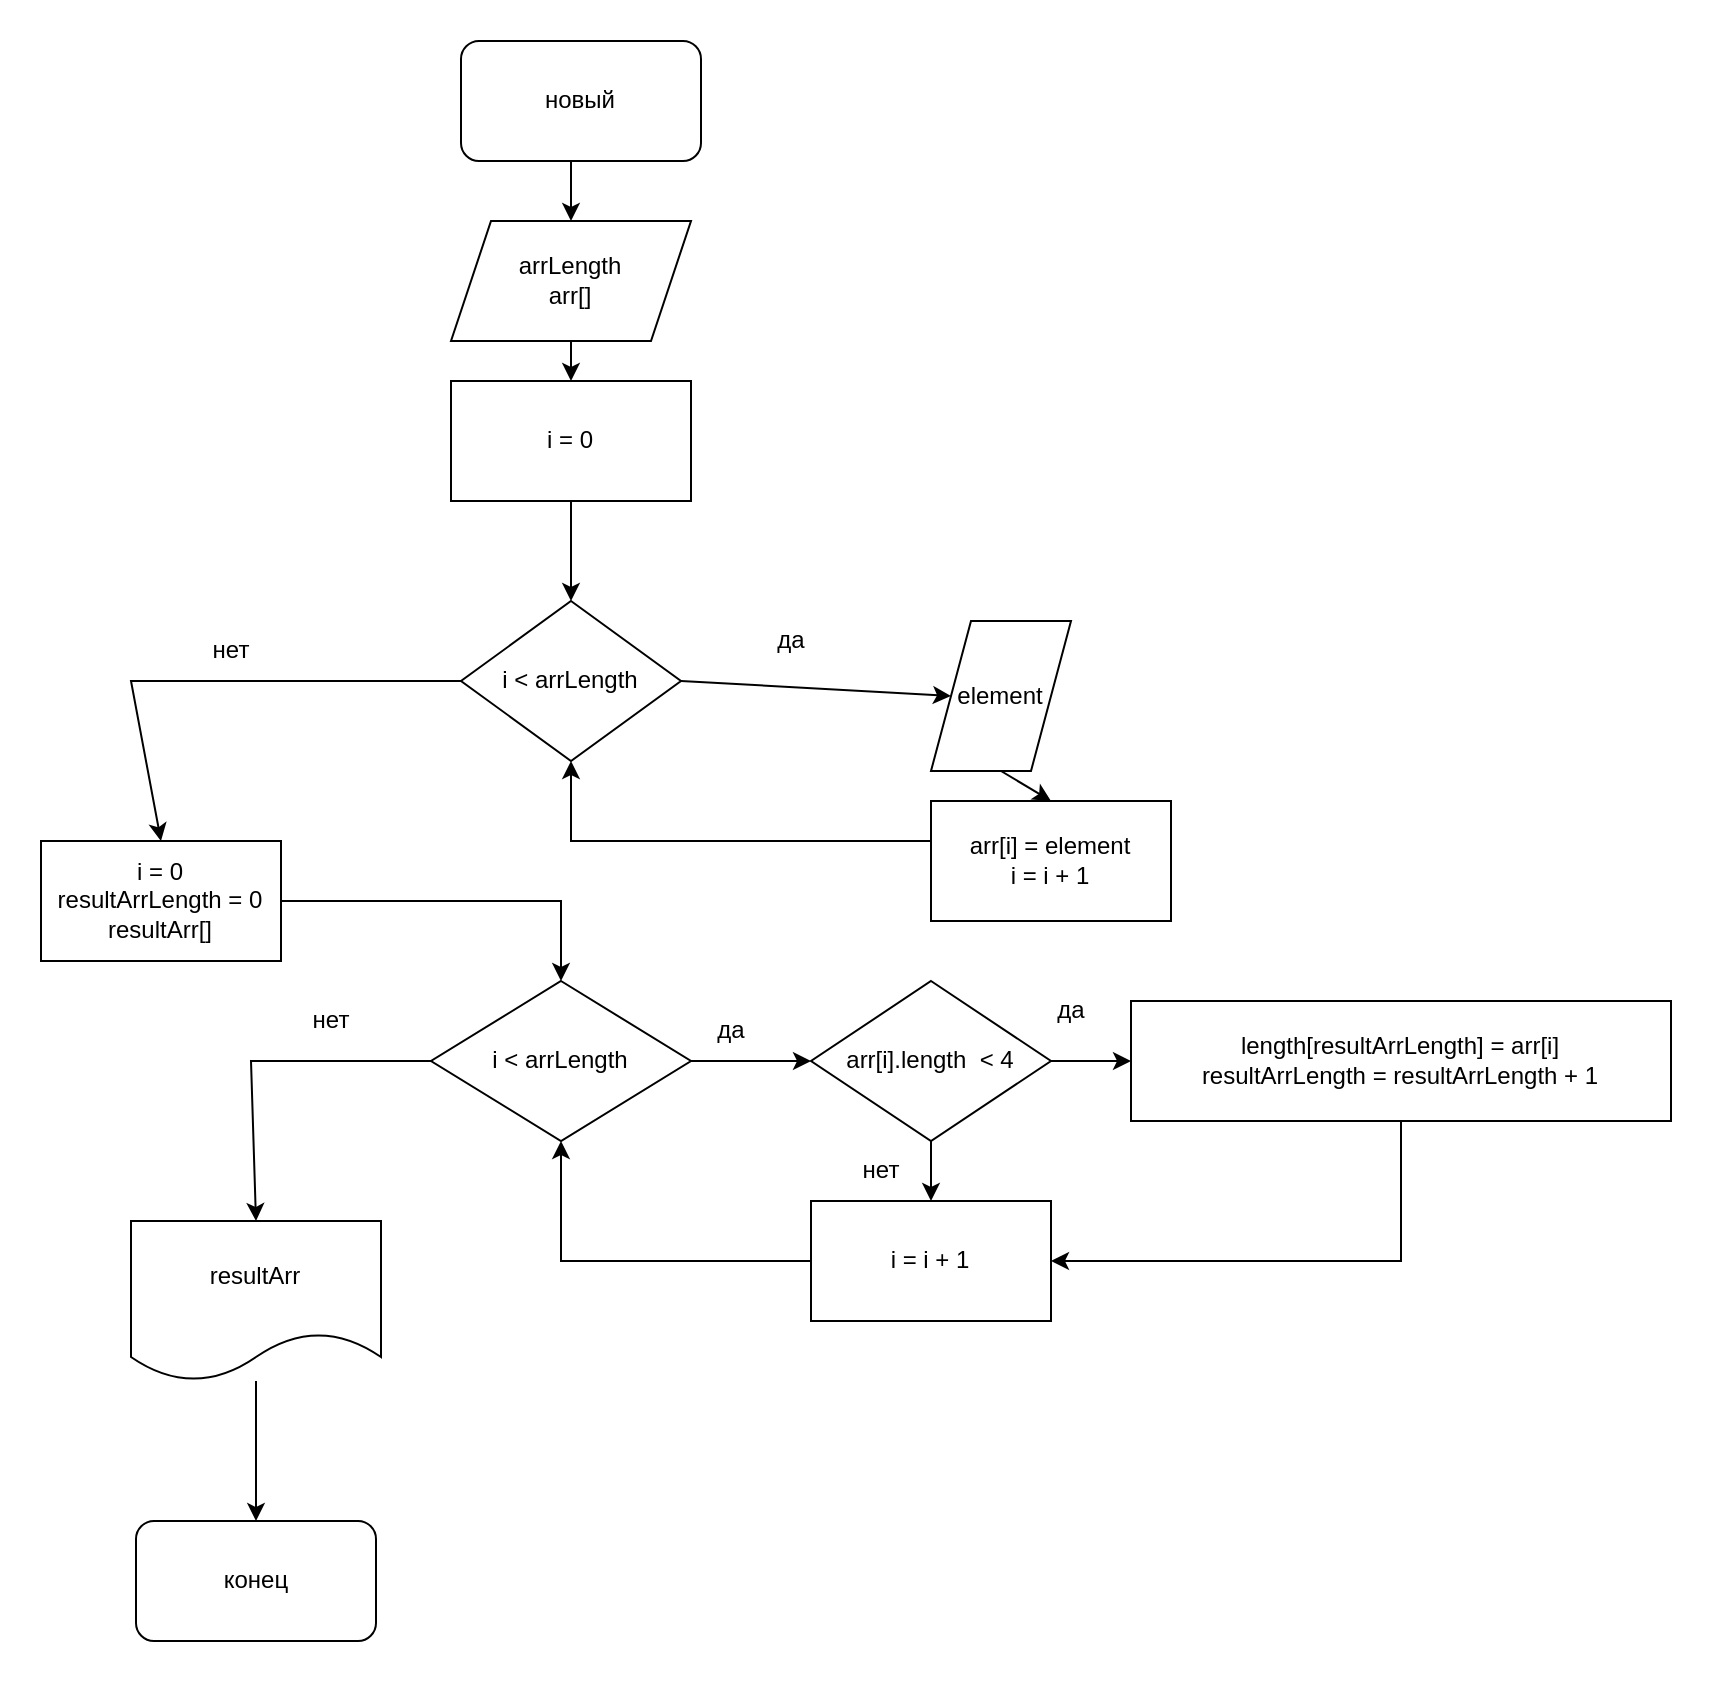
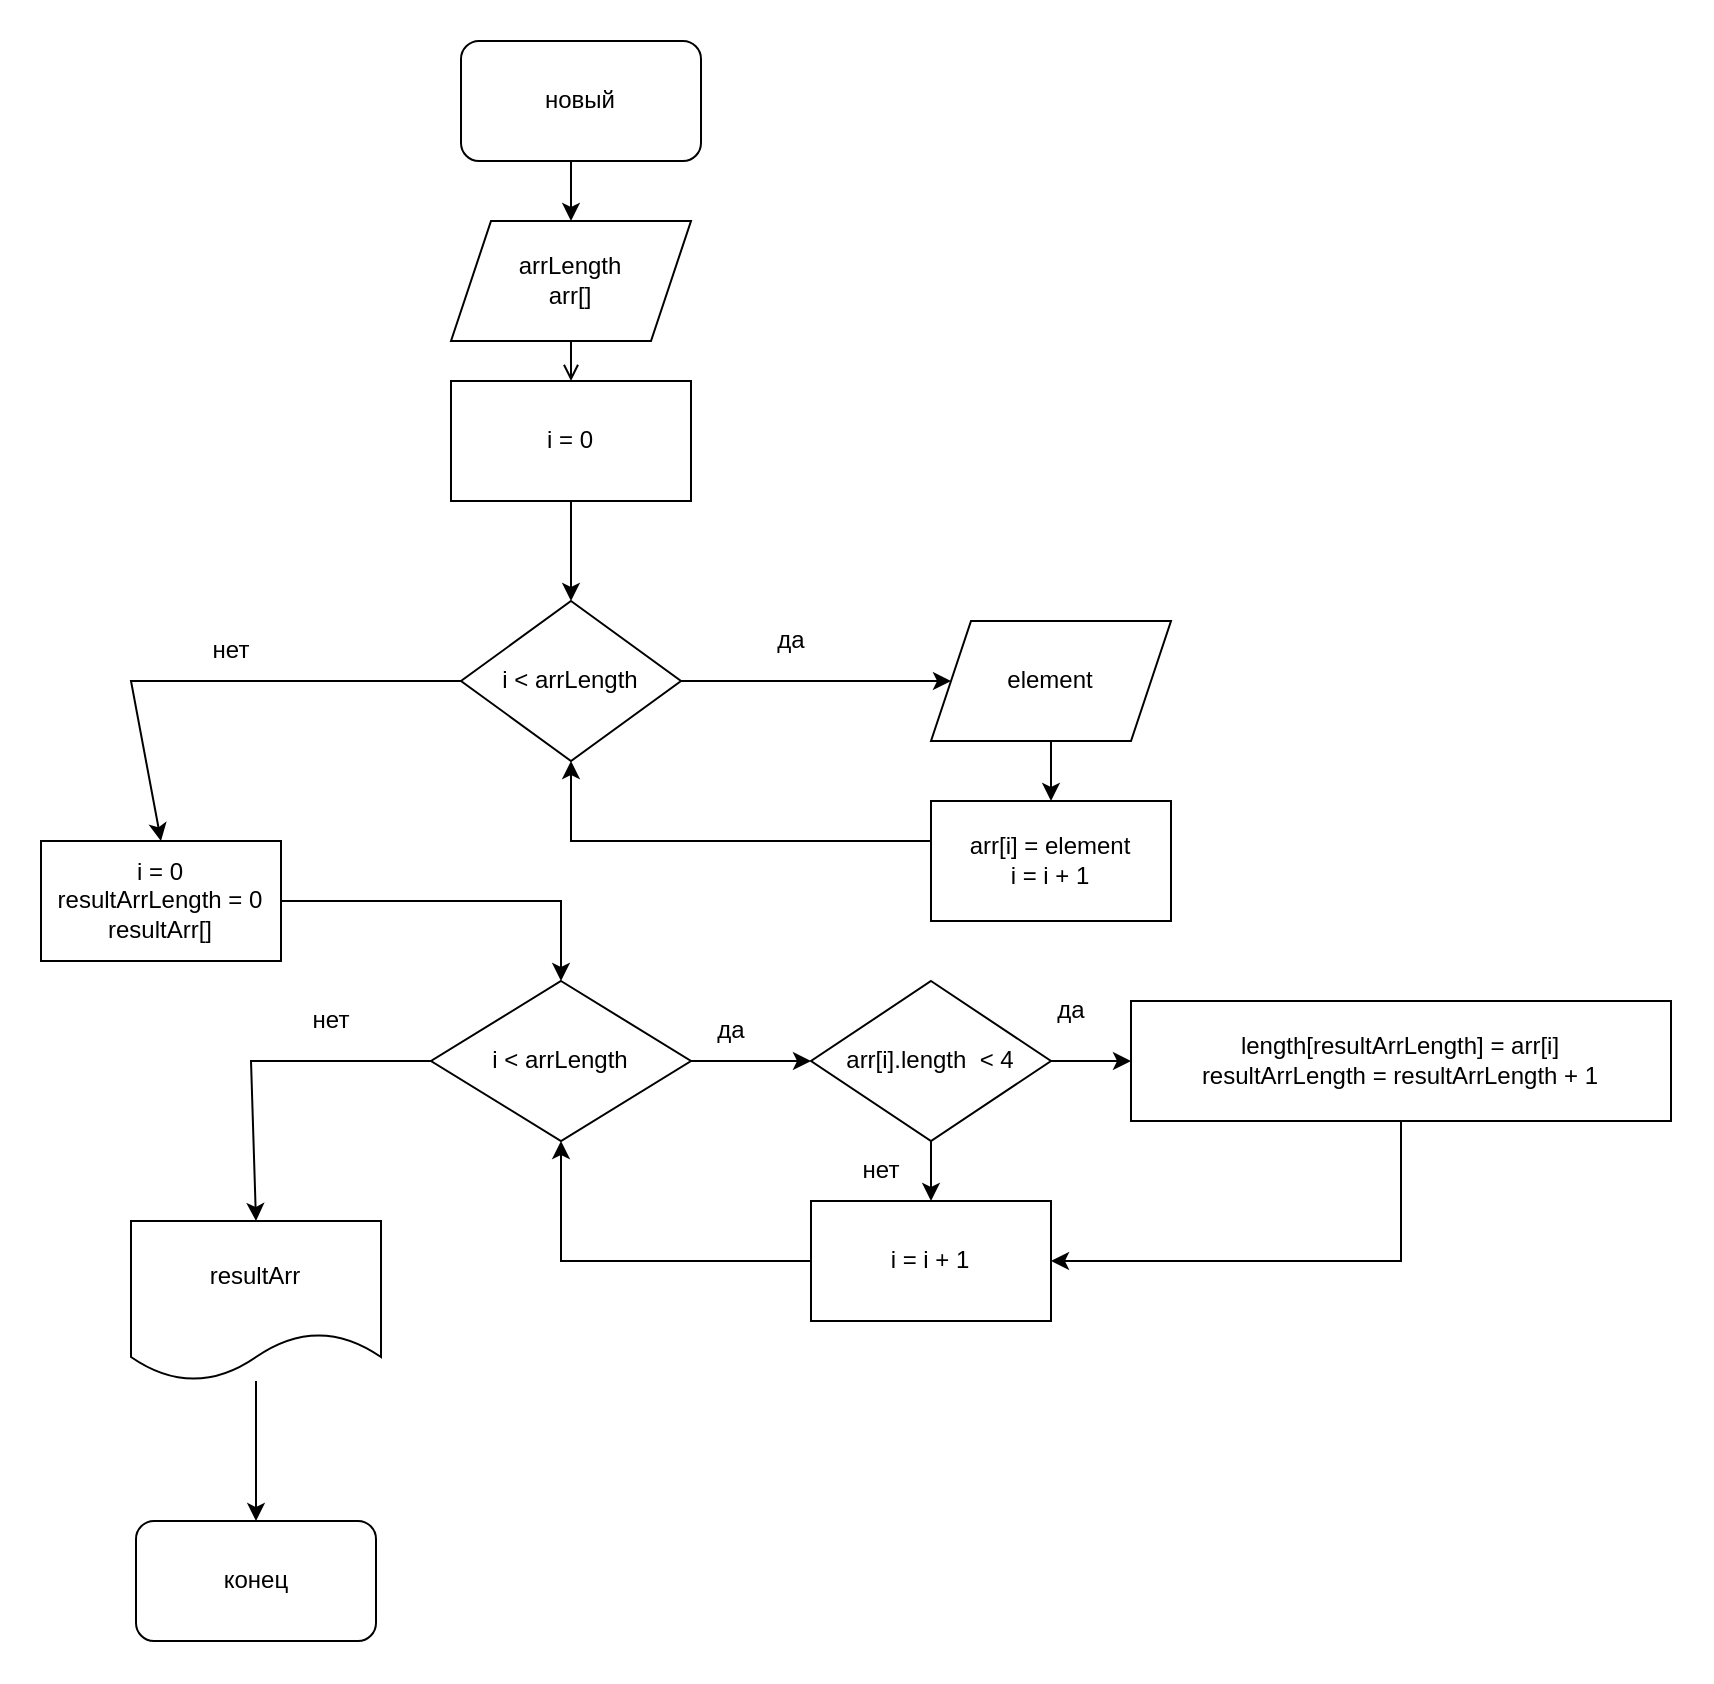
(571, 366) -> (571, 369)
(1001, 696) -> (1051, 681)
